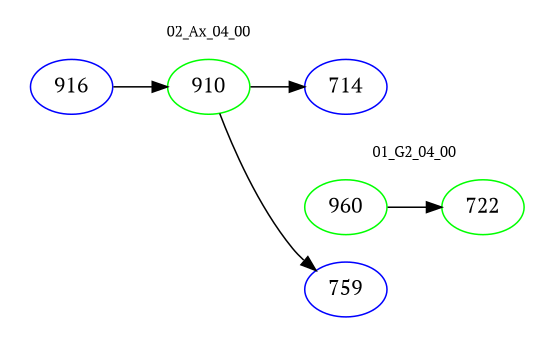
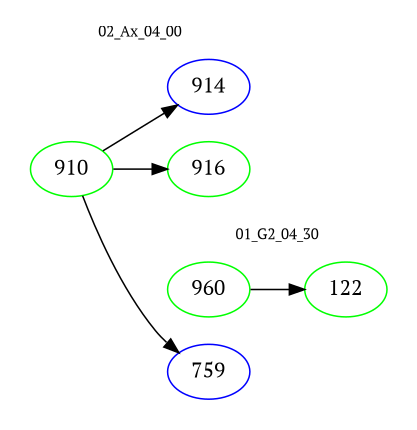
(72, 87) -> (209, 169)
(133, 87) -> (133, 169)
(346, 87) -> (209, 87)
(414, 153) -> (277, 235)
(483, 207) -> (346, 289)
